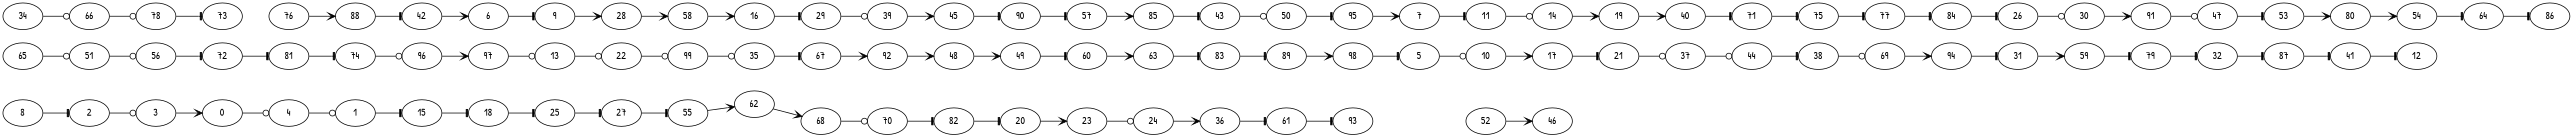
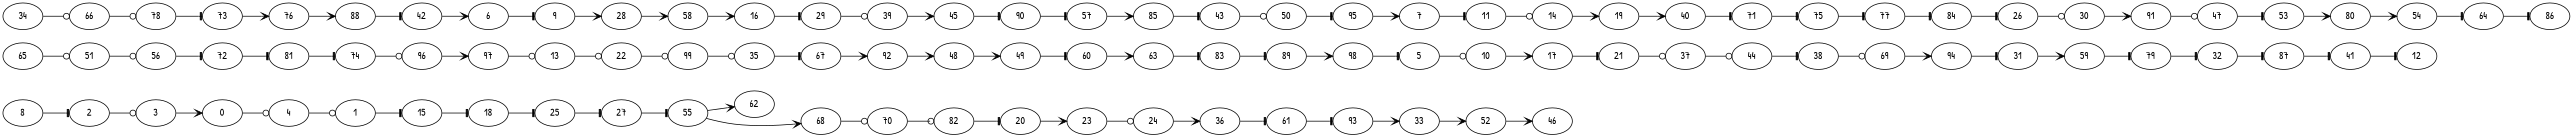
none -> (252, 16)
(784, 112) -> (750, 125)
(919, 121) -> (919, 121)
none -> (1419, 121)
